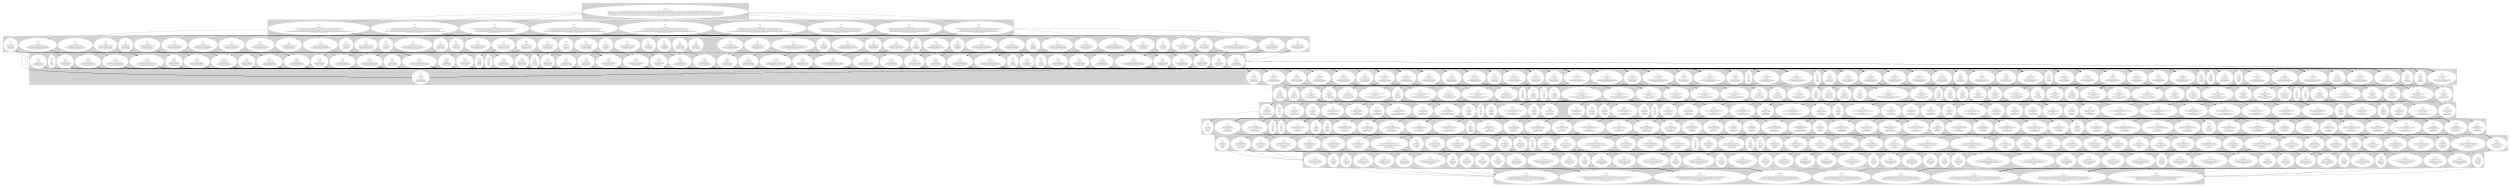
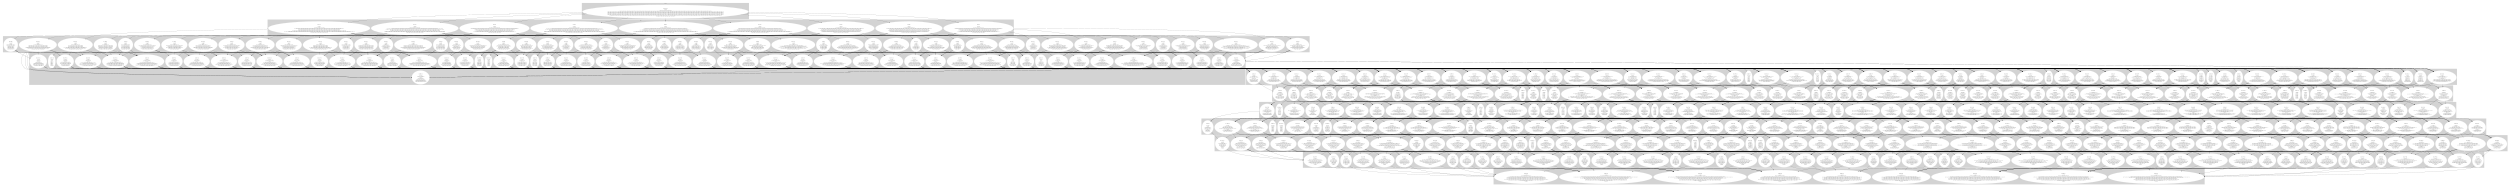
none -> (710, 45)
none -> (1563, 111)
